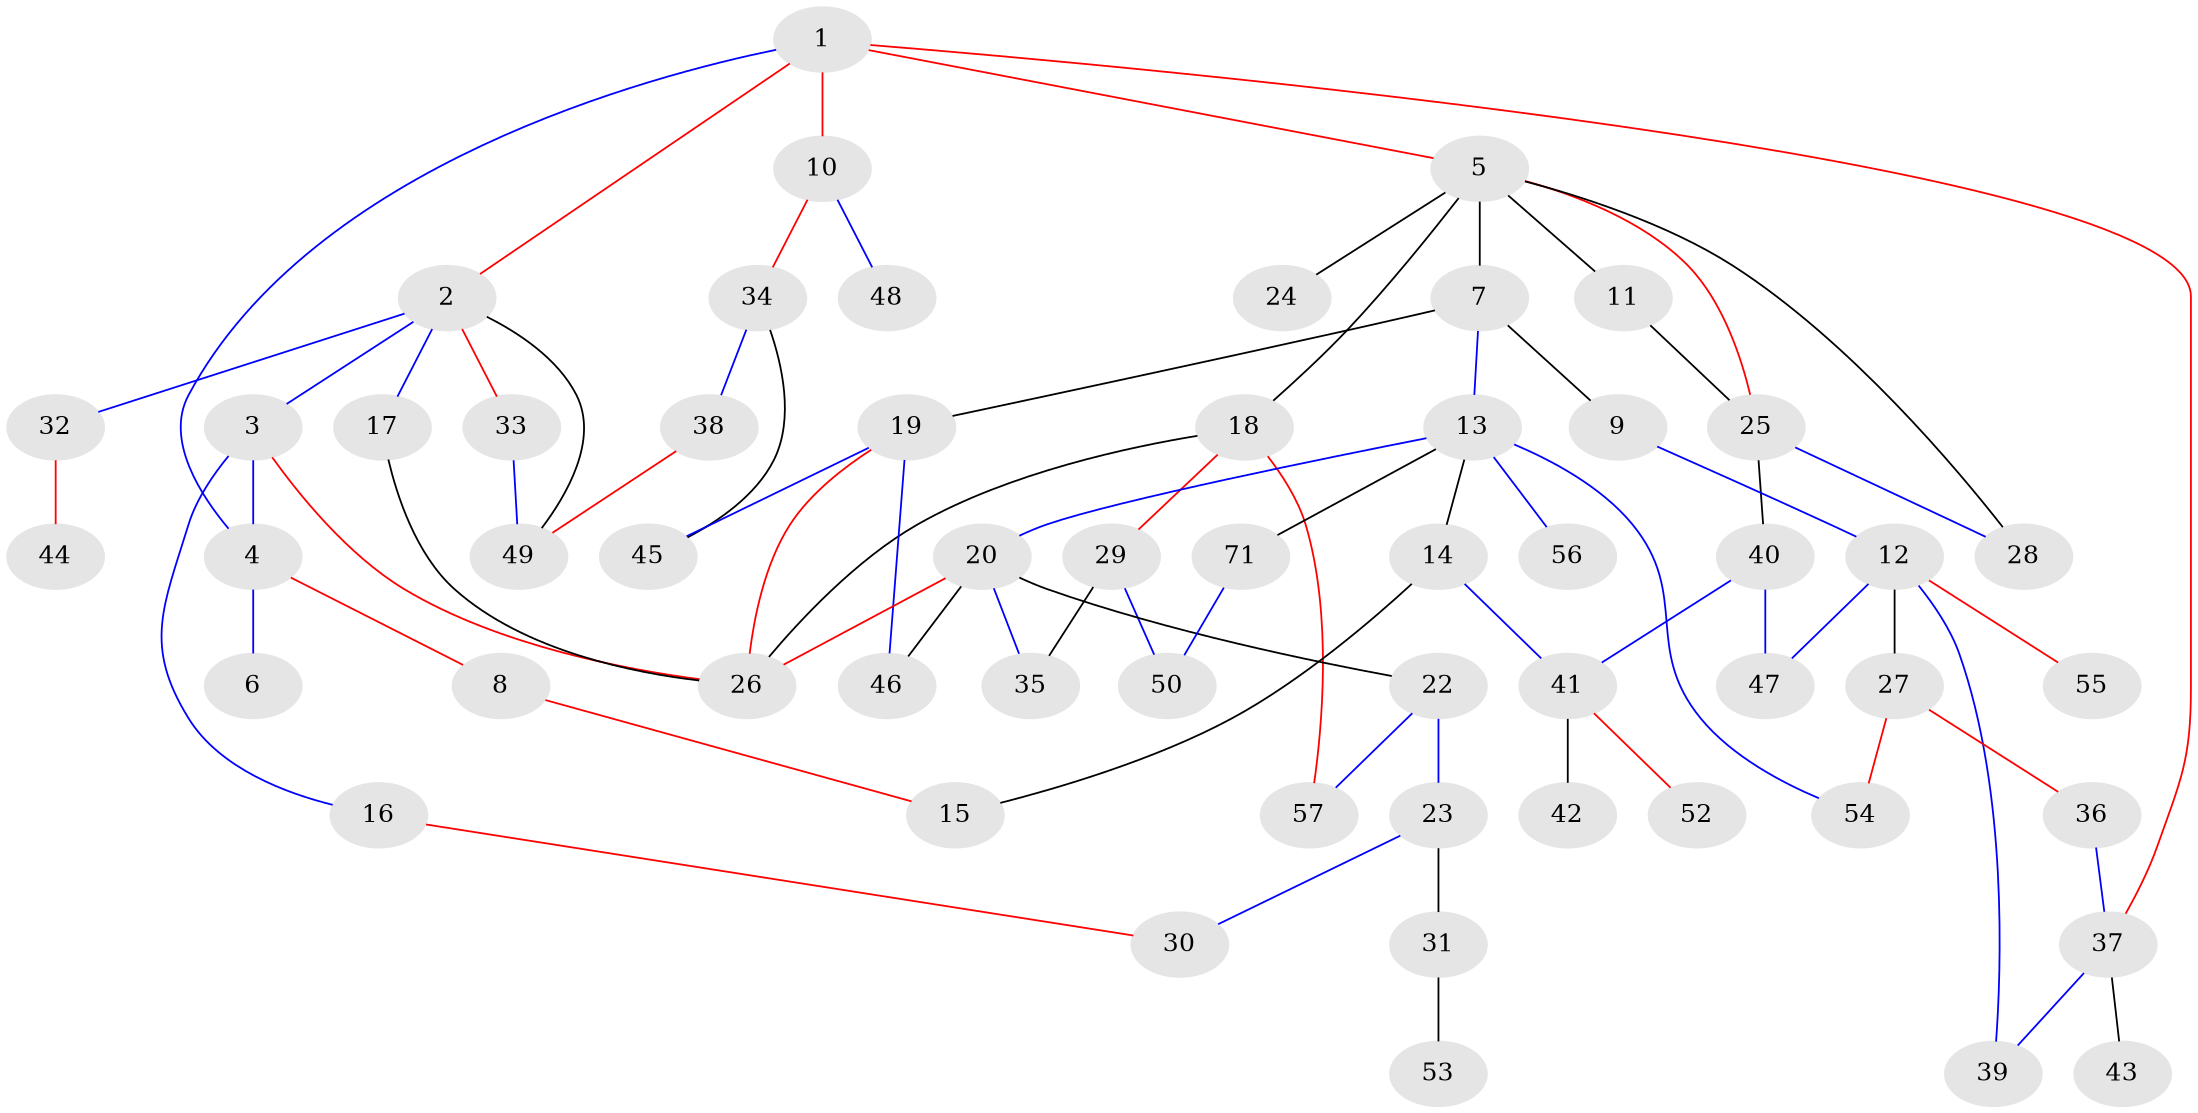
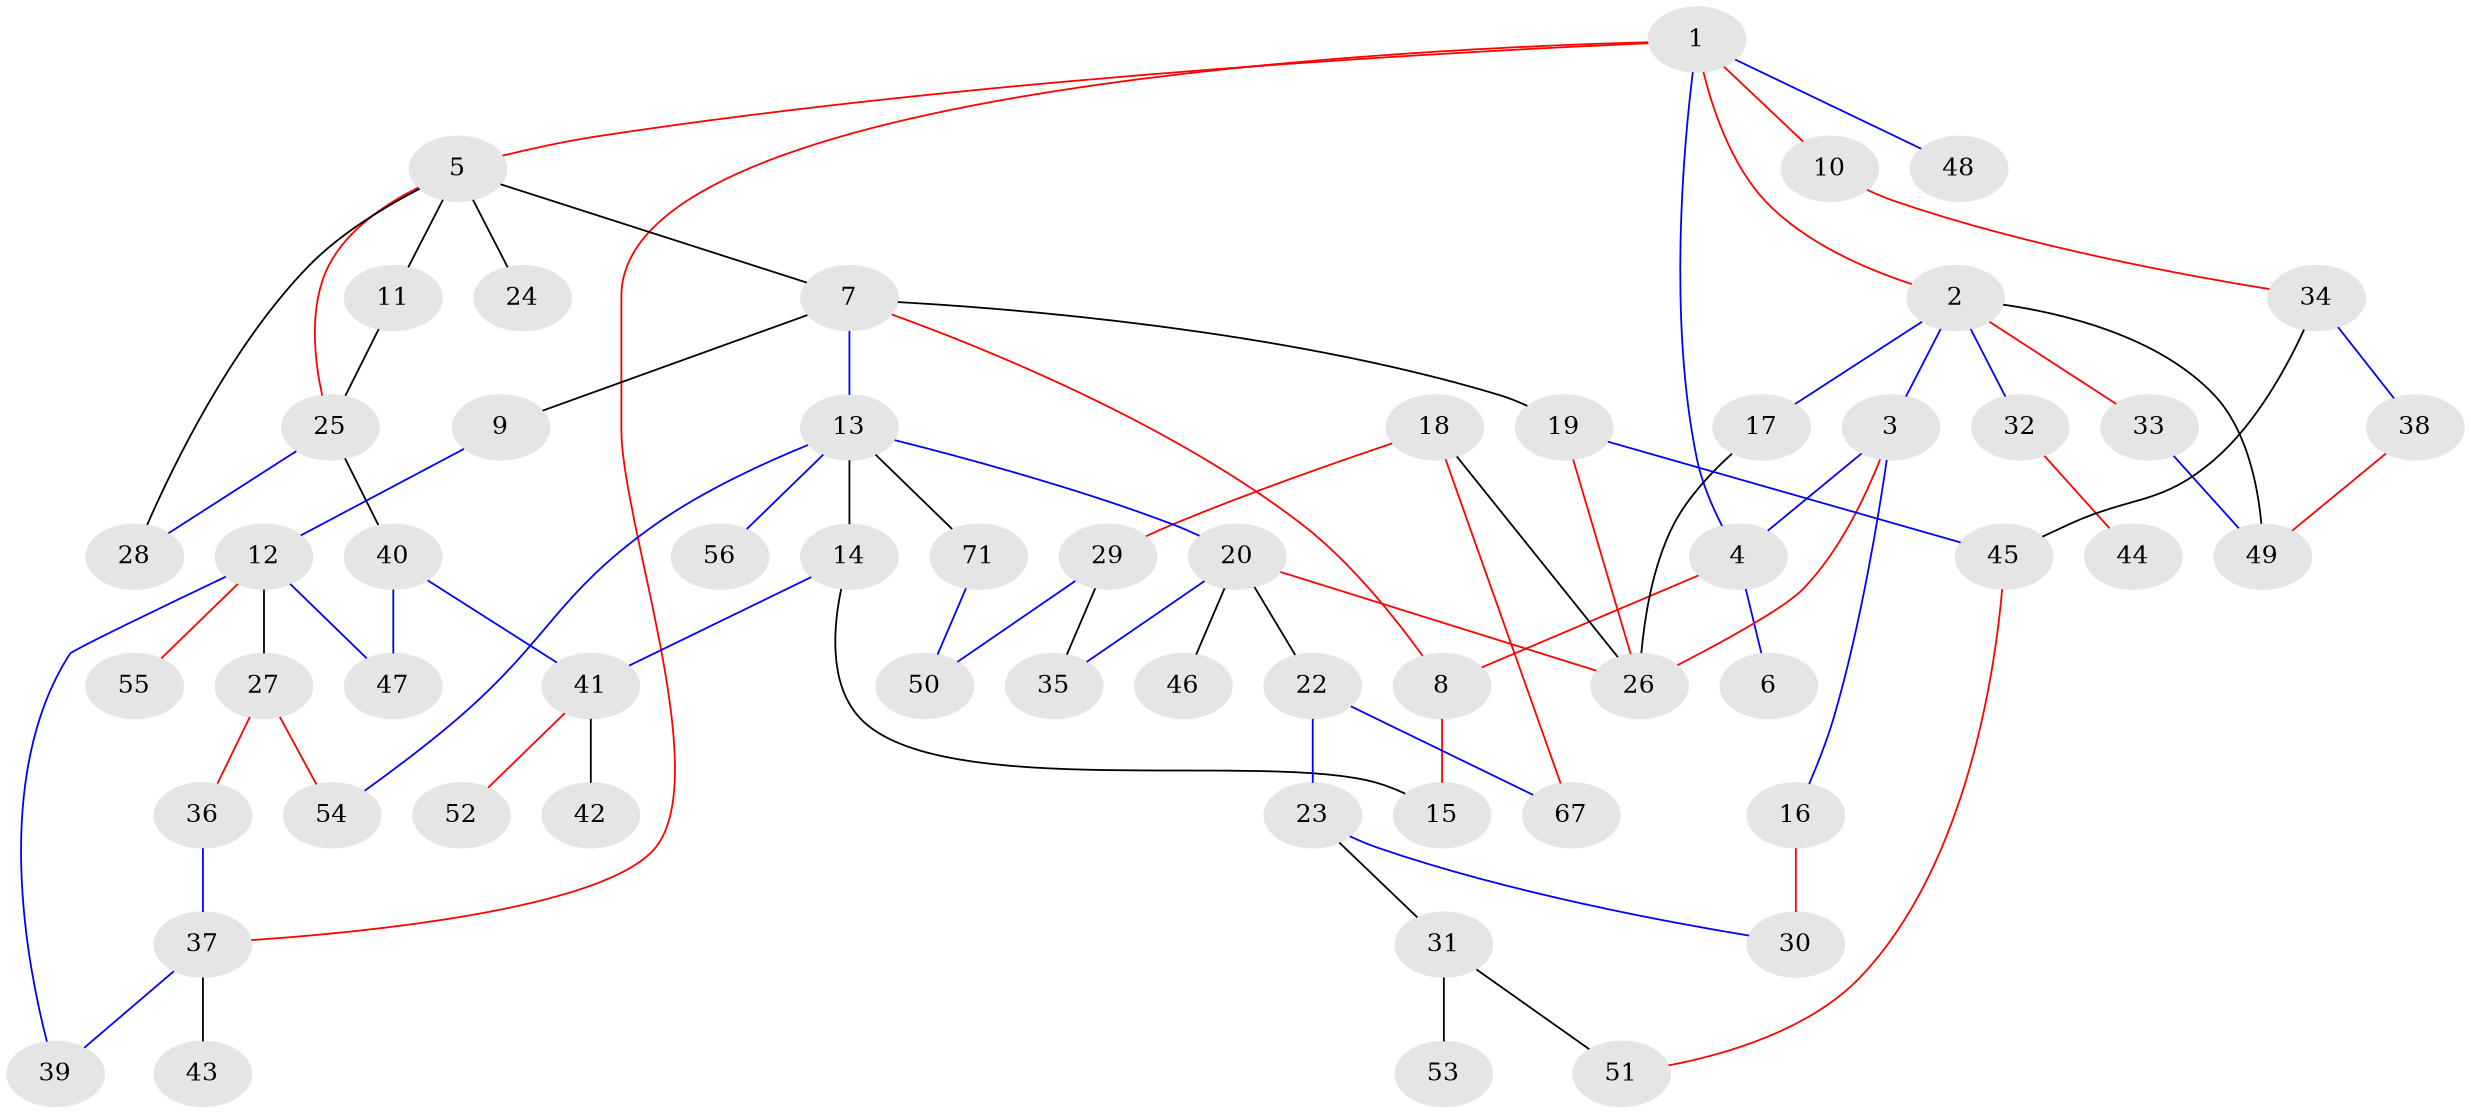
(855, 234) -> (1828, 104)
(1371, 304) -> none
none -> (1183, 447)
(897, 557) -> none
(1309, 815) -> (1571, 815)
none -> (1622, 1074)
